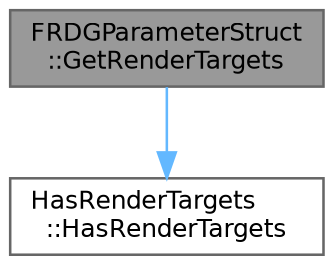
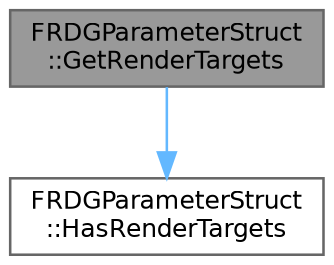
(167, 217) -> (167, 217)
